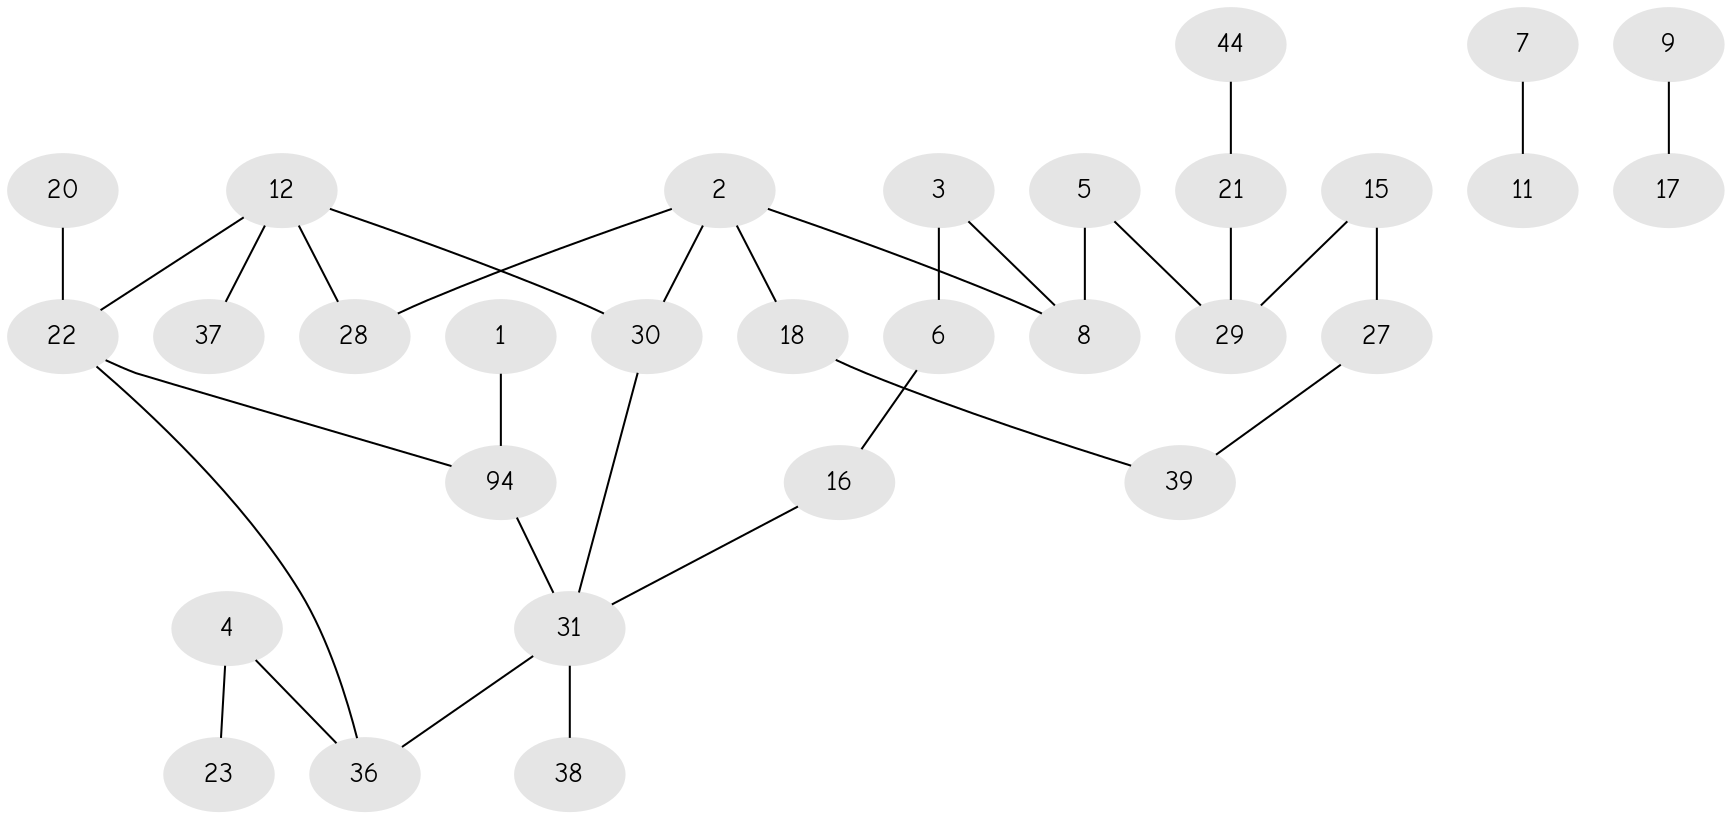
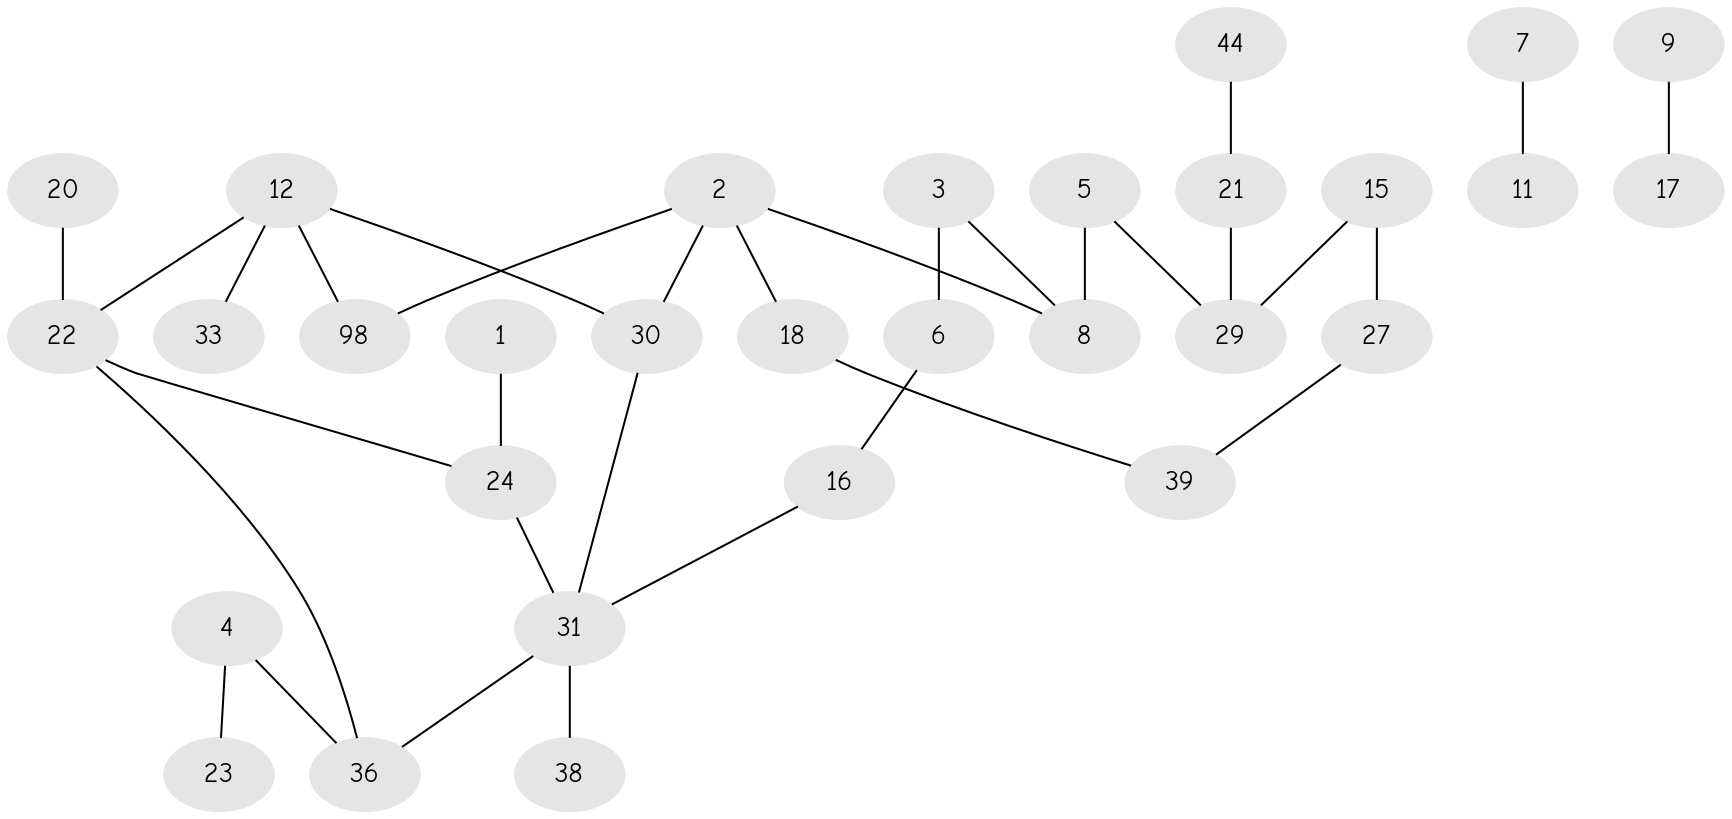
(209, 337) -> (209, 337)
(355, 337) -> (355, 337)
(501, 483) -> (501, 483)
